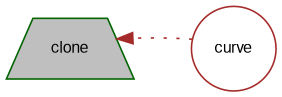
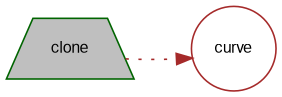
(163, 38) -> (151, 59)
